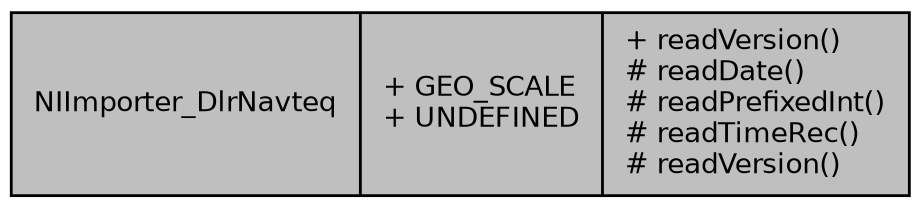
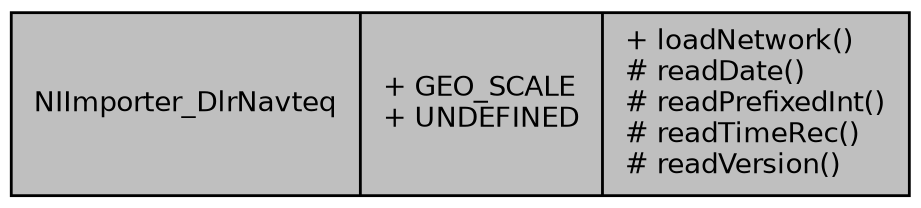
(733, 41) -> (740, 41)
